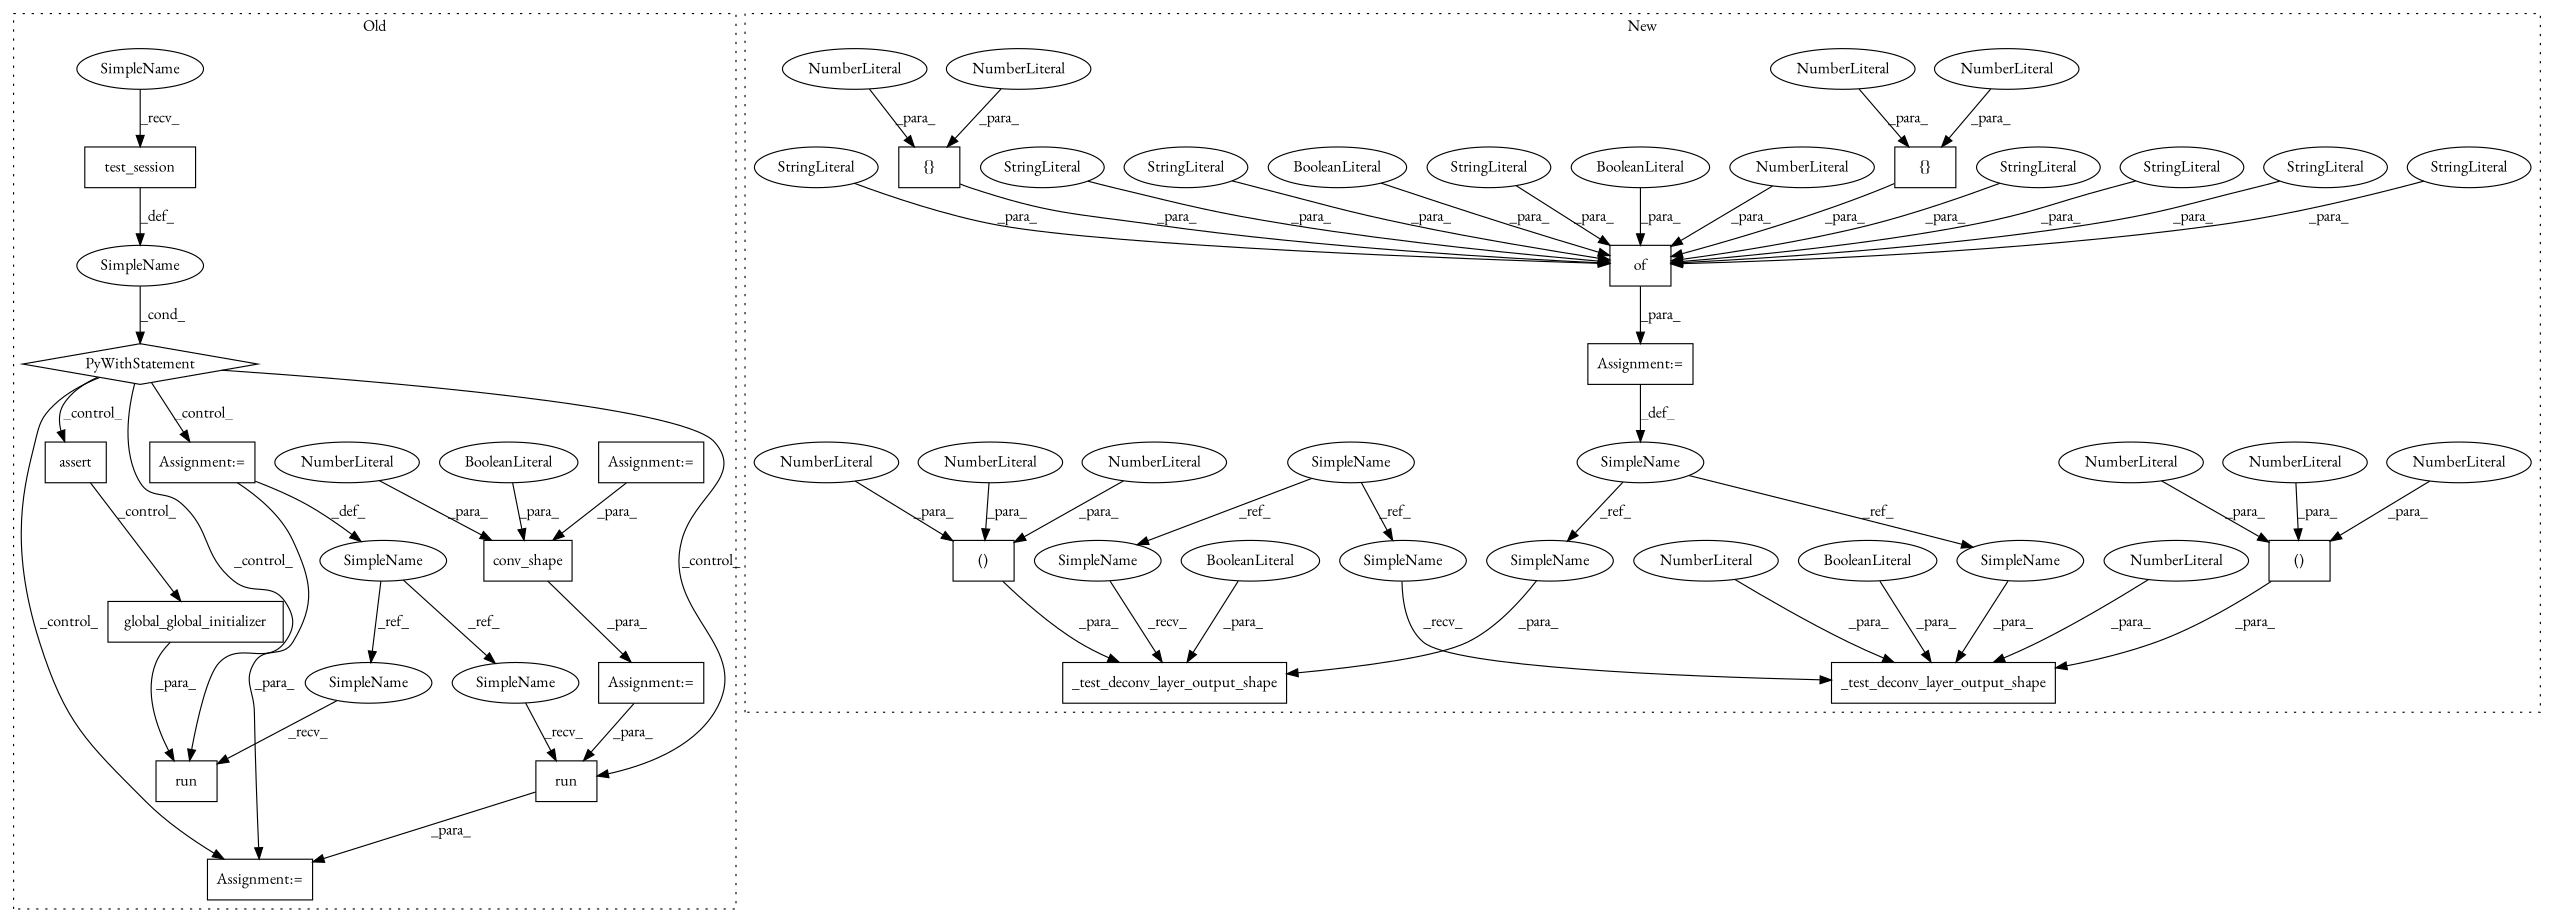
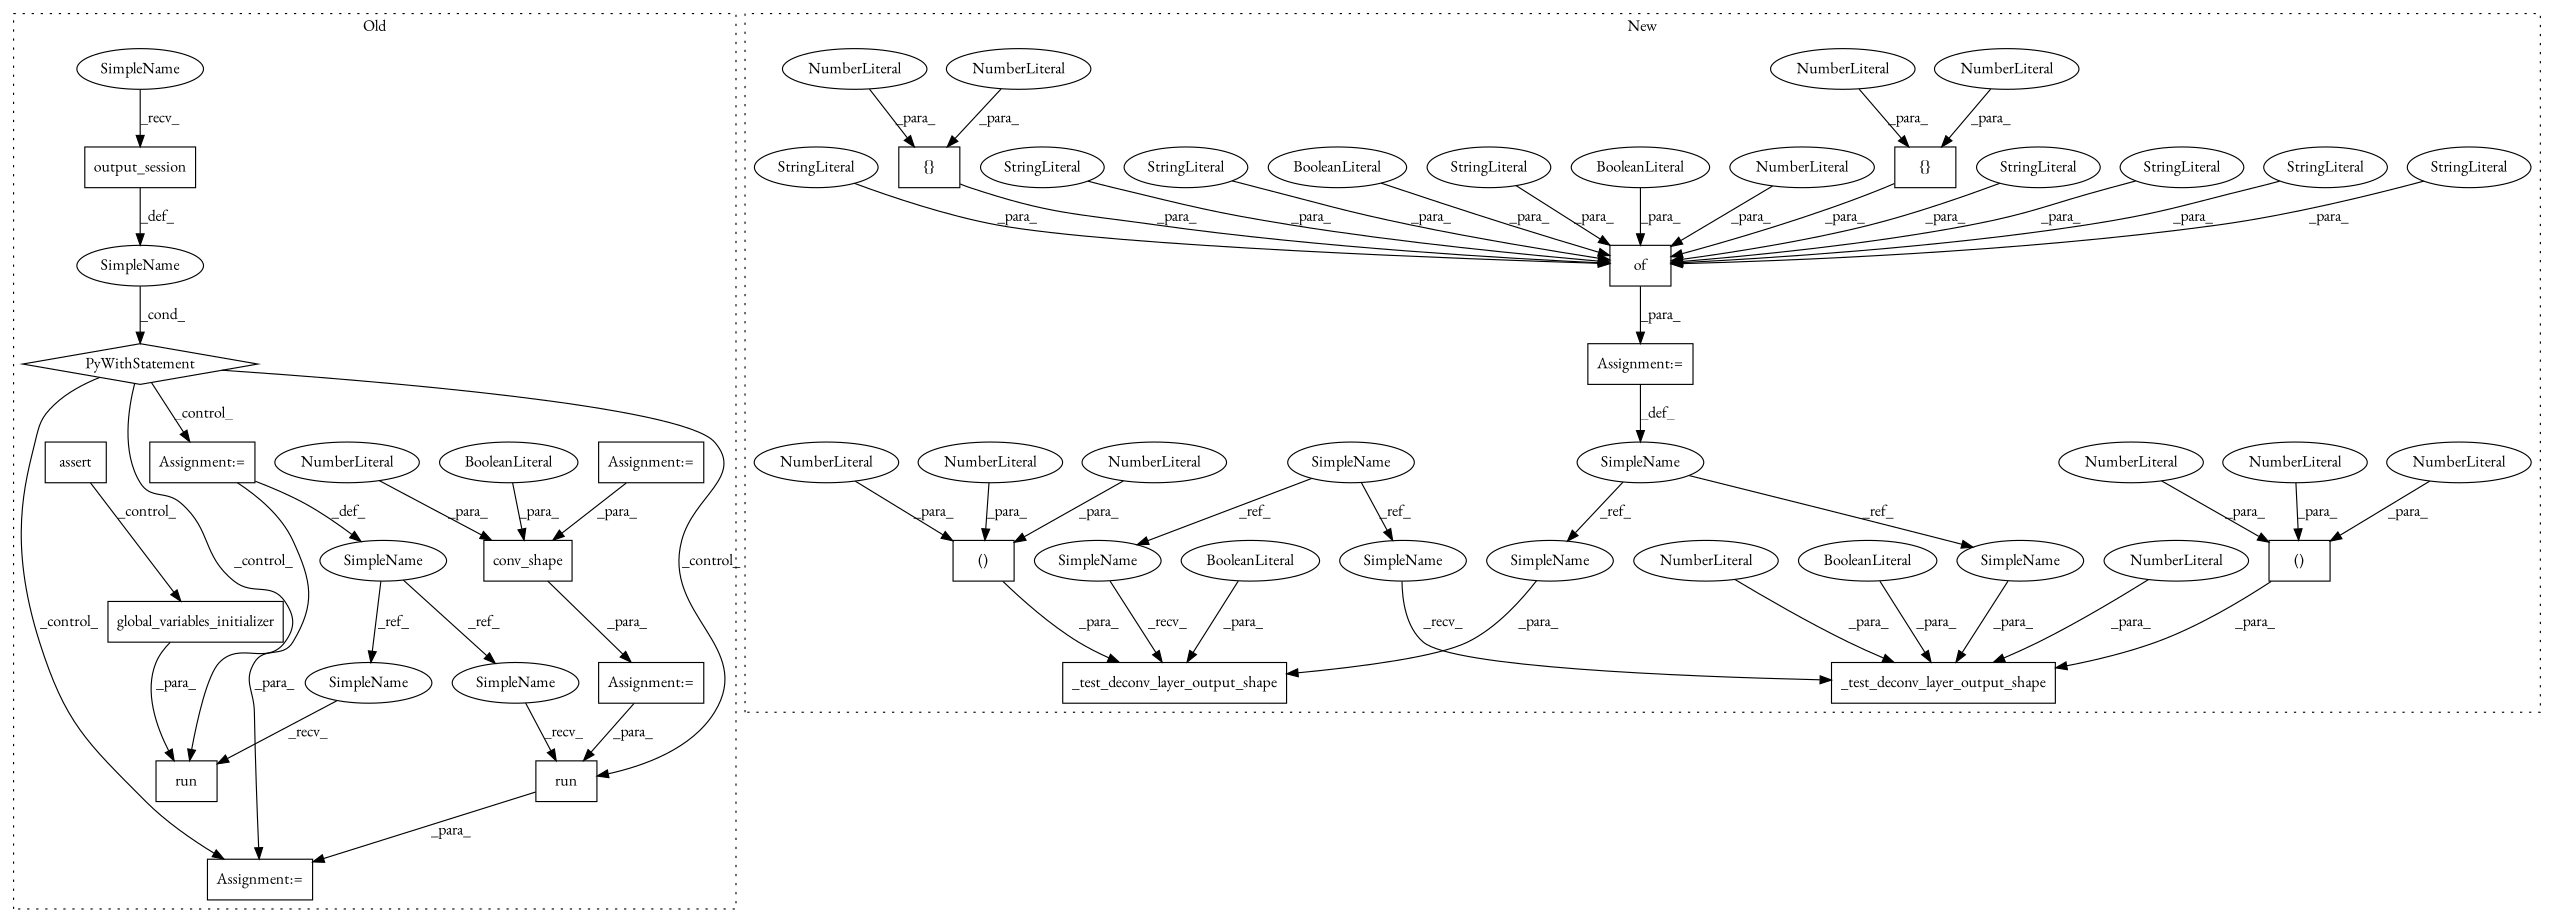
(140, 167) -> (140, 167)
(62, 408) -> none
(196, 622) -> (196, 622)
